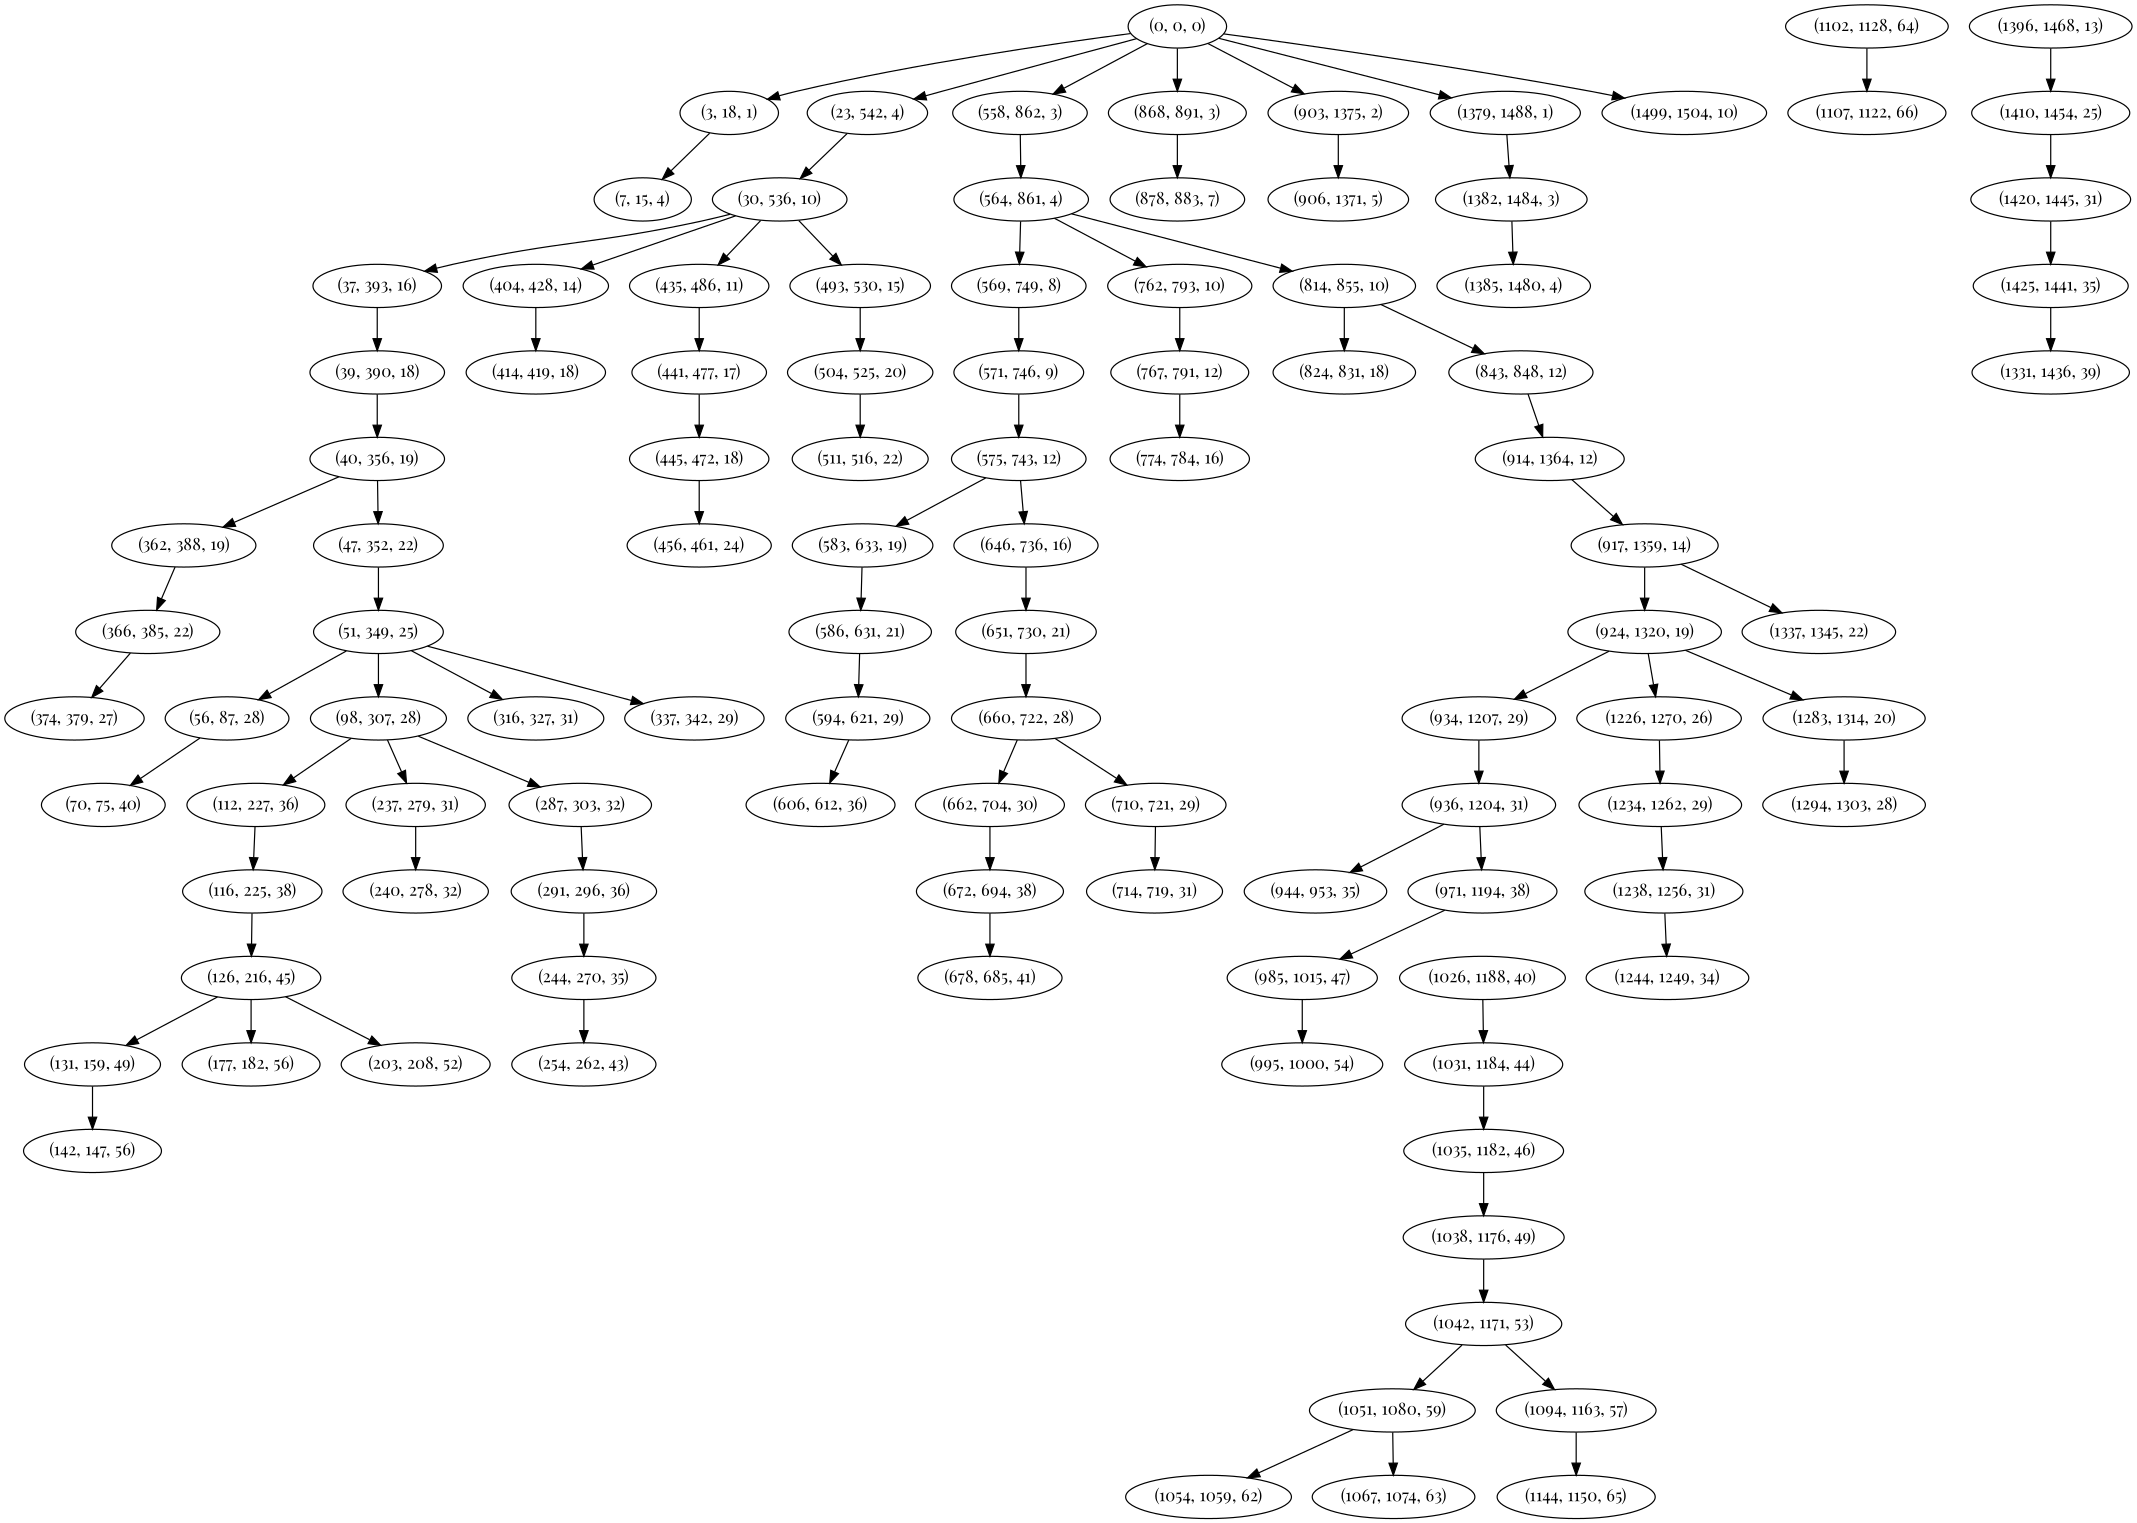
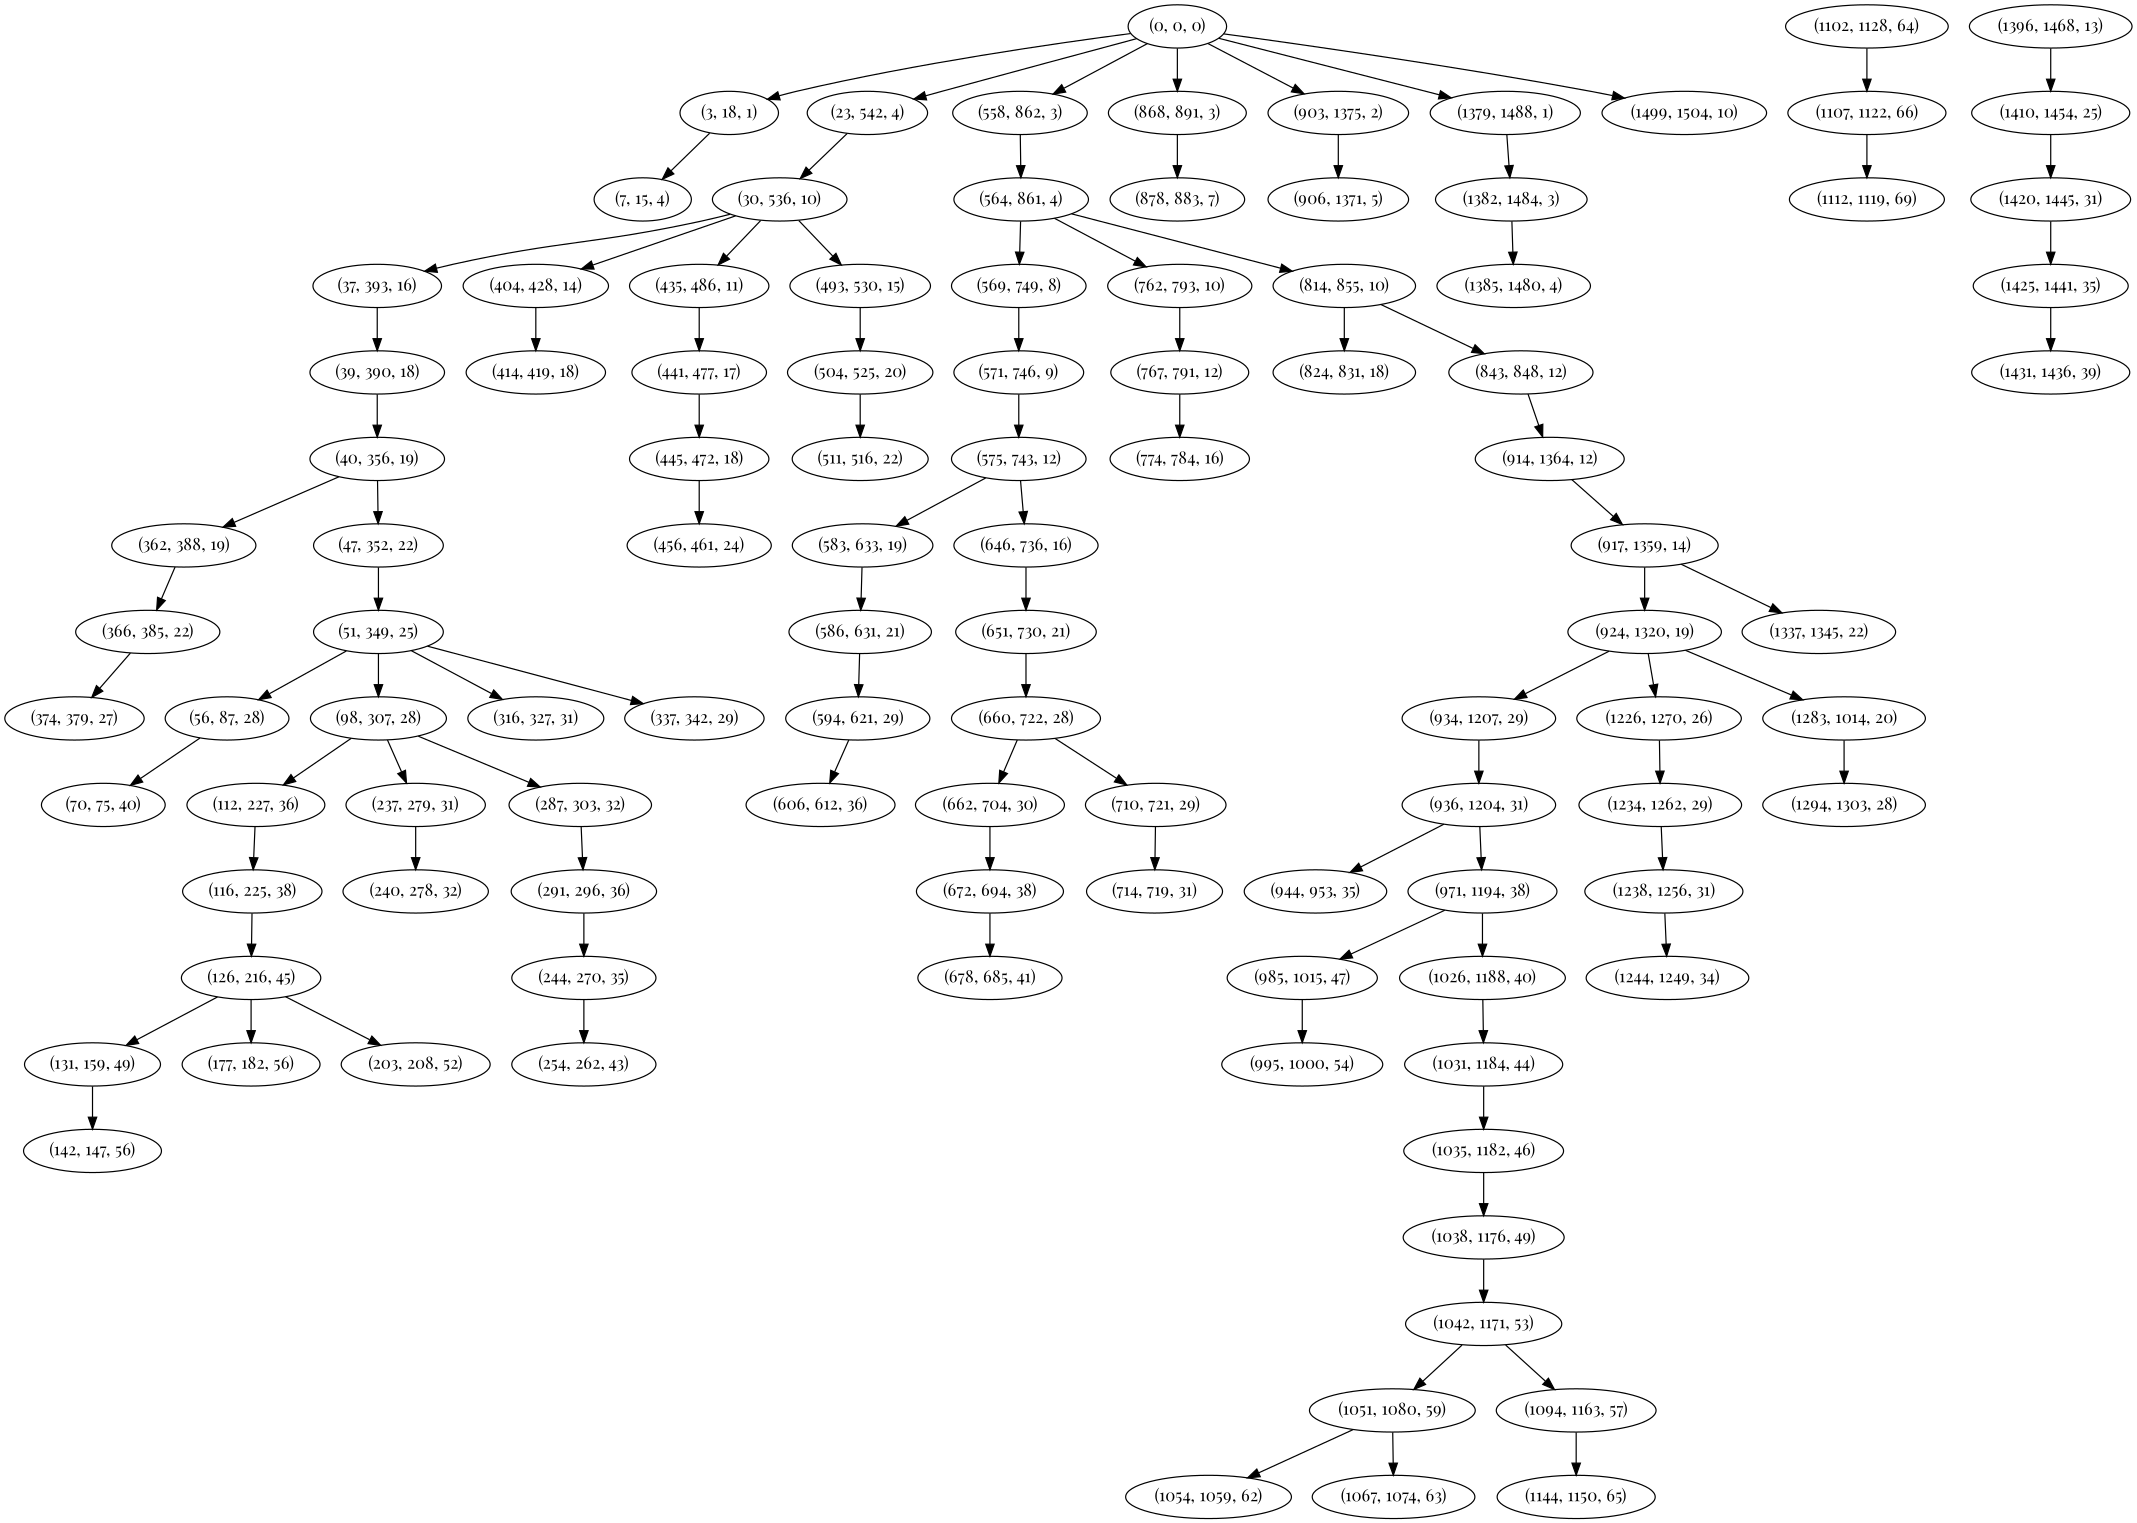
none -> (1867, 199)
(2051, 372) -> (2051, 372)
(1844, 718) -> (1844, 718)
none -> (1483, 929)
